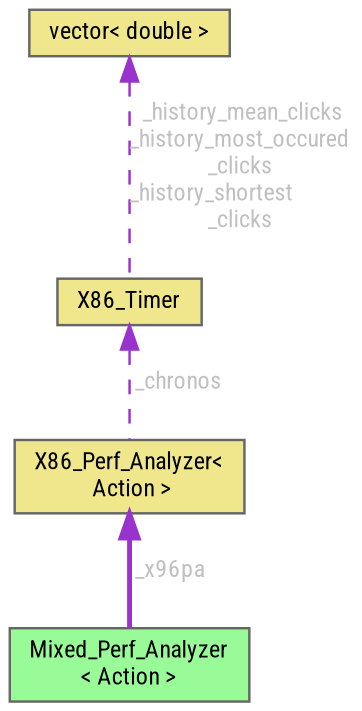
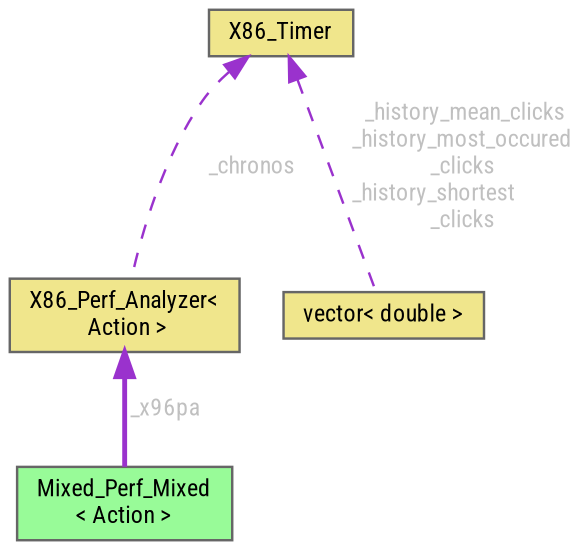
(130, 180) -> (337, 186)
(130, 665) -> (125, 504)
